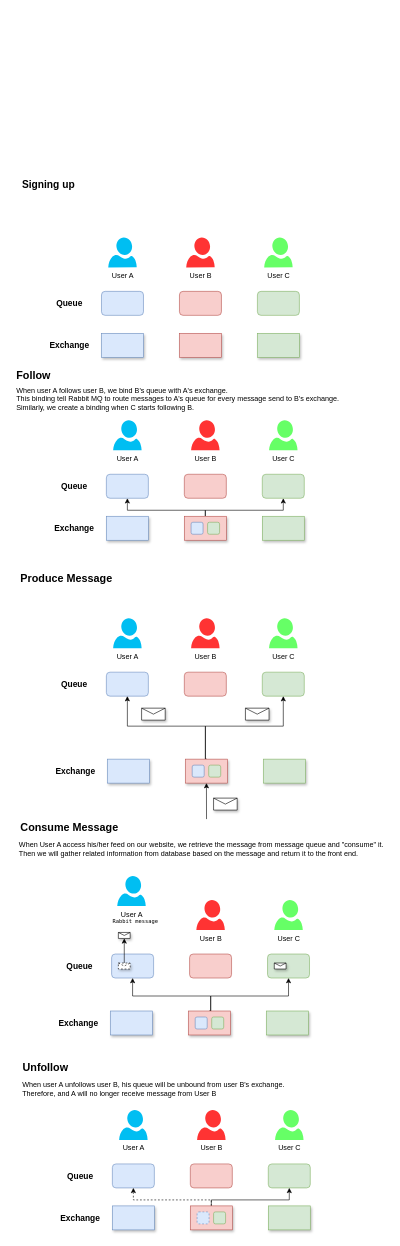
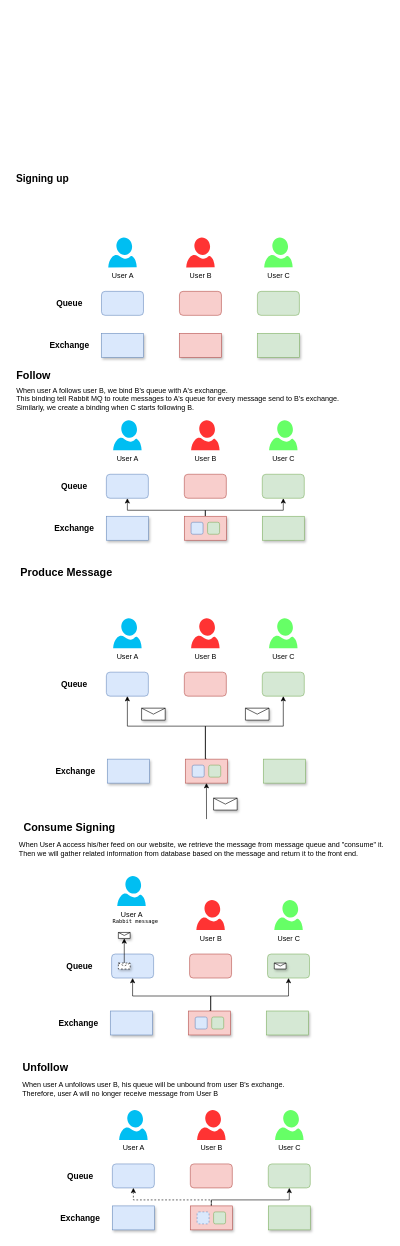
(48, 183) -> (42, 177)
(66, 579) -> (66, 573)
(70, 828) -> (70, 828)
(160, 1089) -> (160, 1089)
